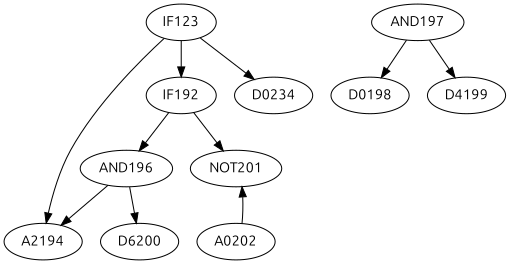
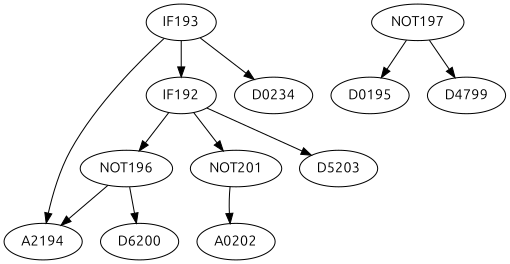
(181, 22) -> (181, 22)
(418, 22) -> (418, 22)
(370, 95) -> (370, 95)
(467, 95) -> (467, 95)
(126, 169) -> (126, 169)
none -> (339, 169)
(243, 210) -> (229, 200)
